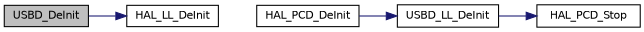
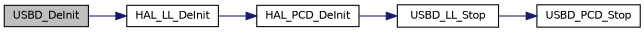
none -> (232, 16)
(448, 16) -> (448, 16)
(589, 16) -> (589, 16)
